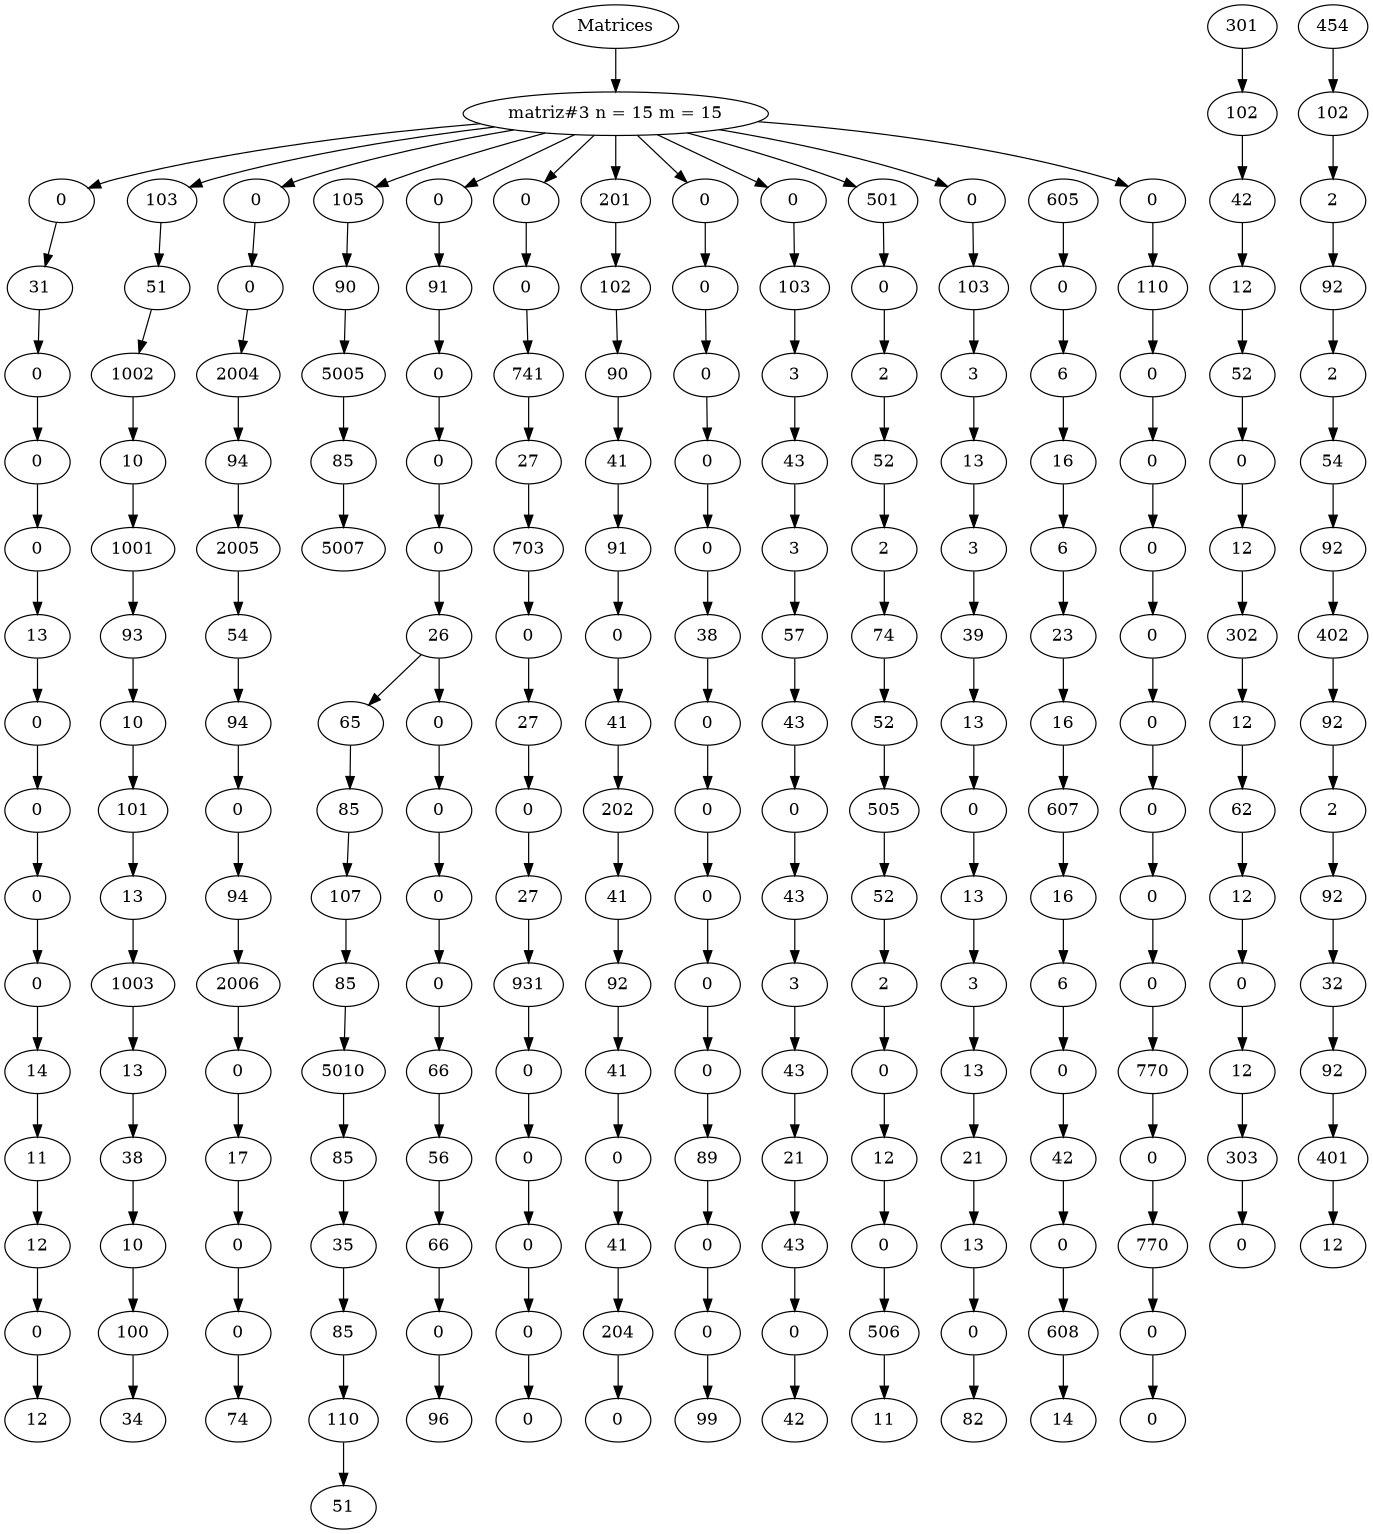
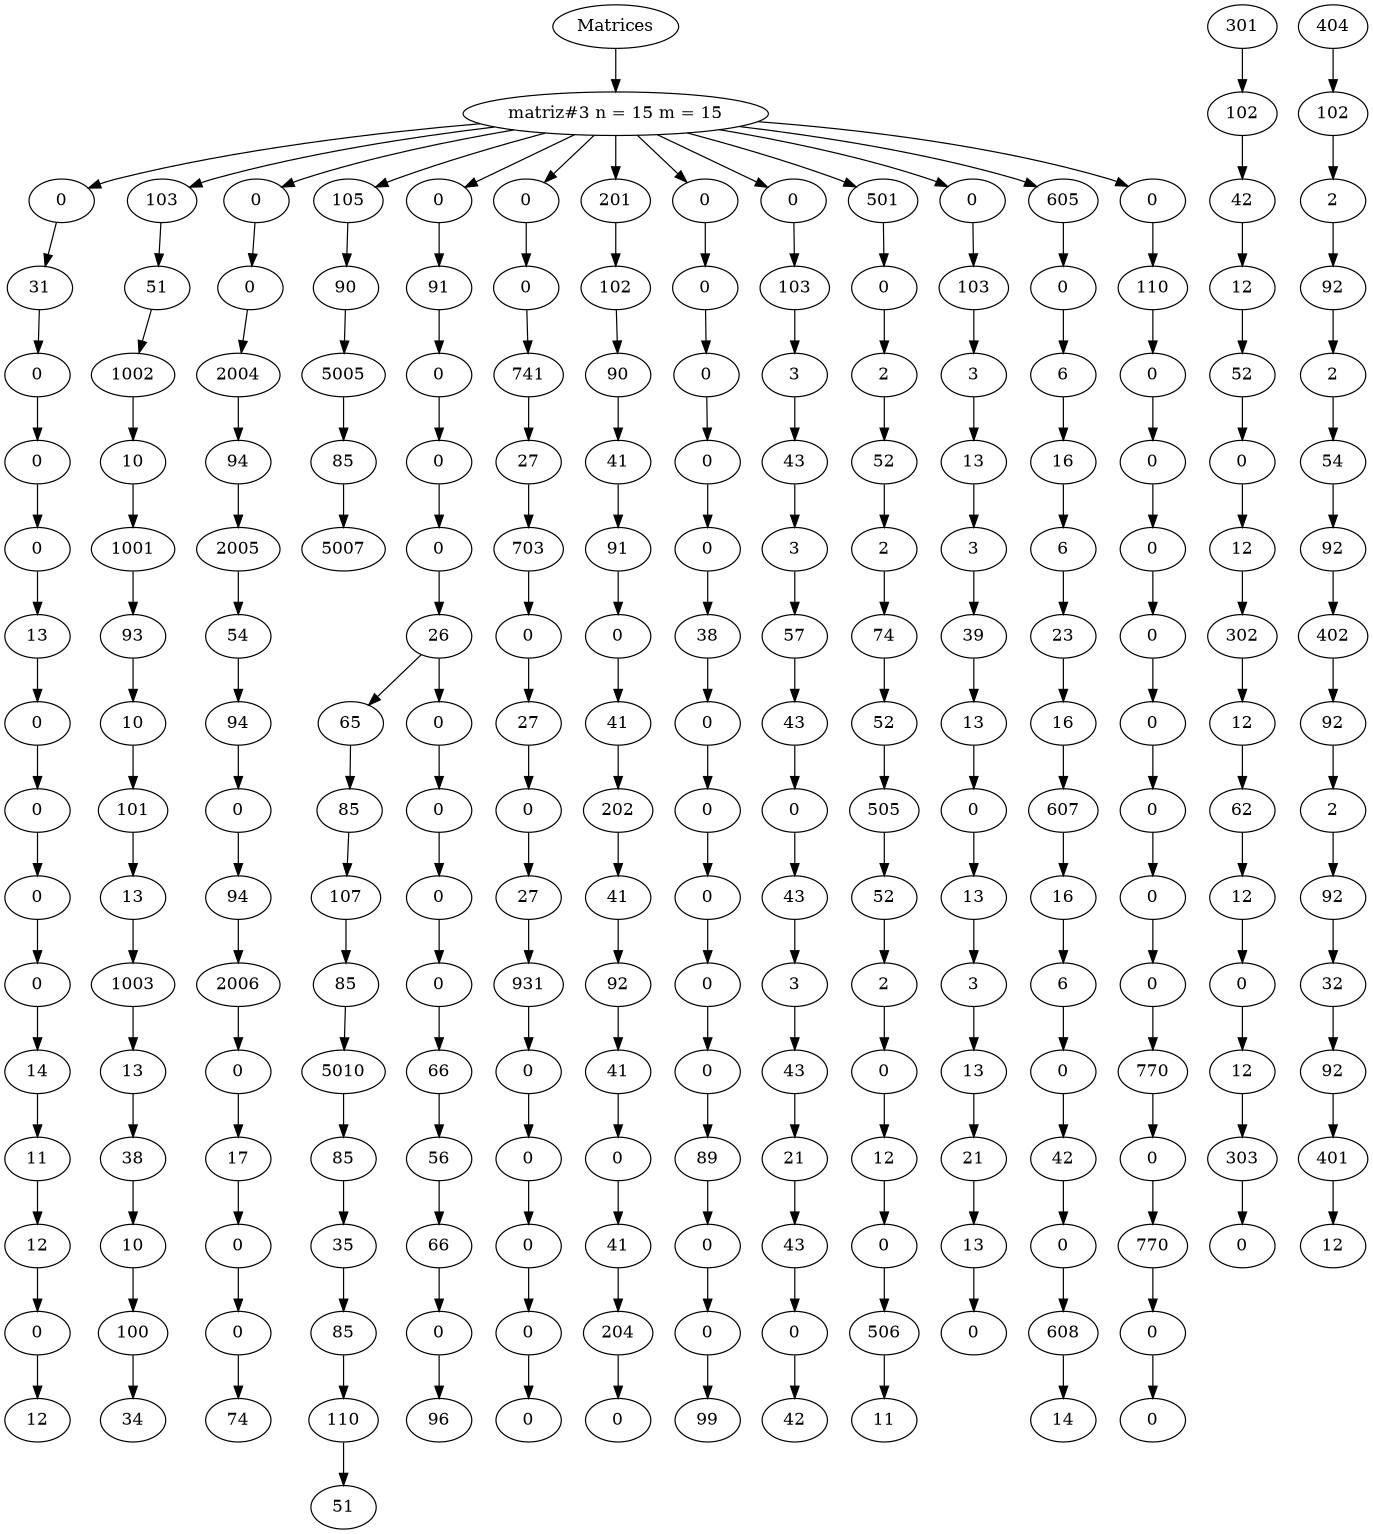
(1333, 27) -> (1333, 27)
none -> (884, 148)
(974, 1420) -> none
